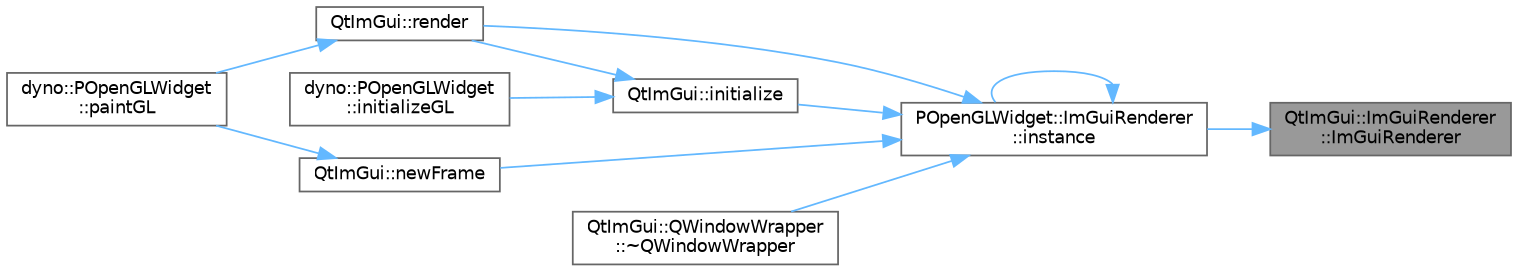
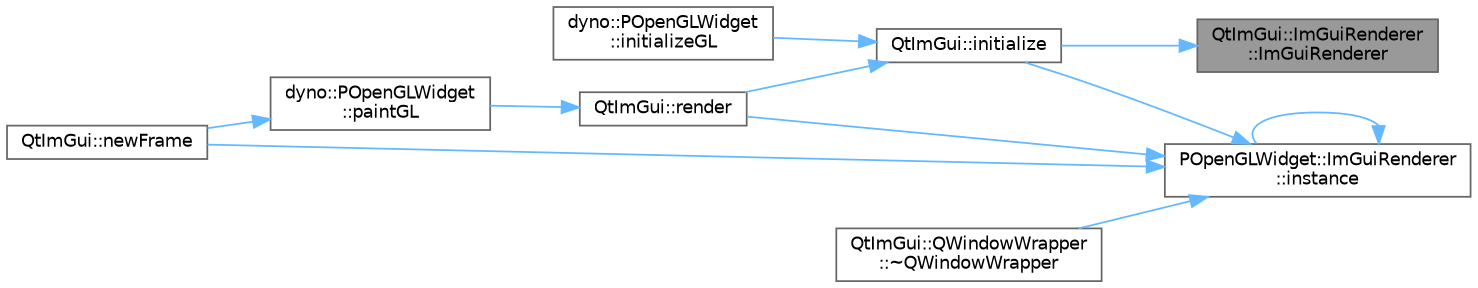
(1230, 129) -> (1120, 46)
(267, 140) -> (230, 125)
